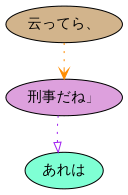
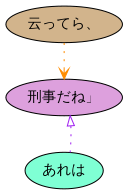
(57, 129) -> (71, 139)
